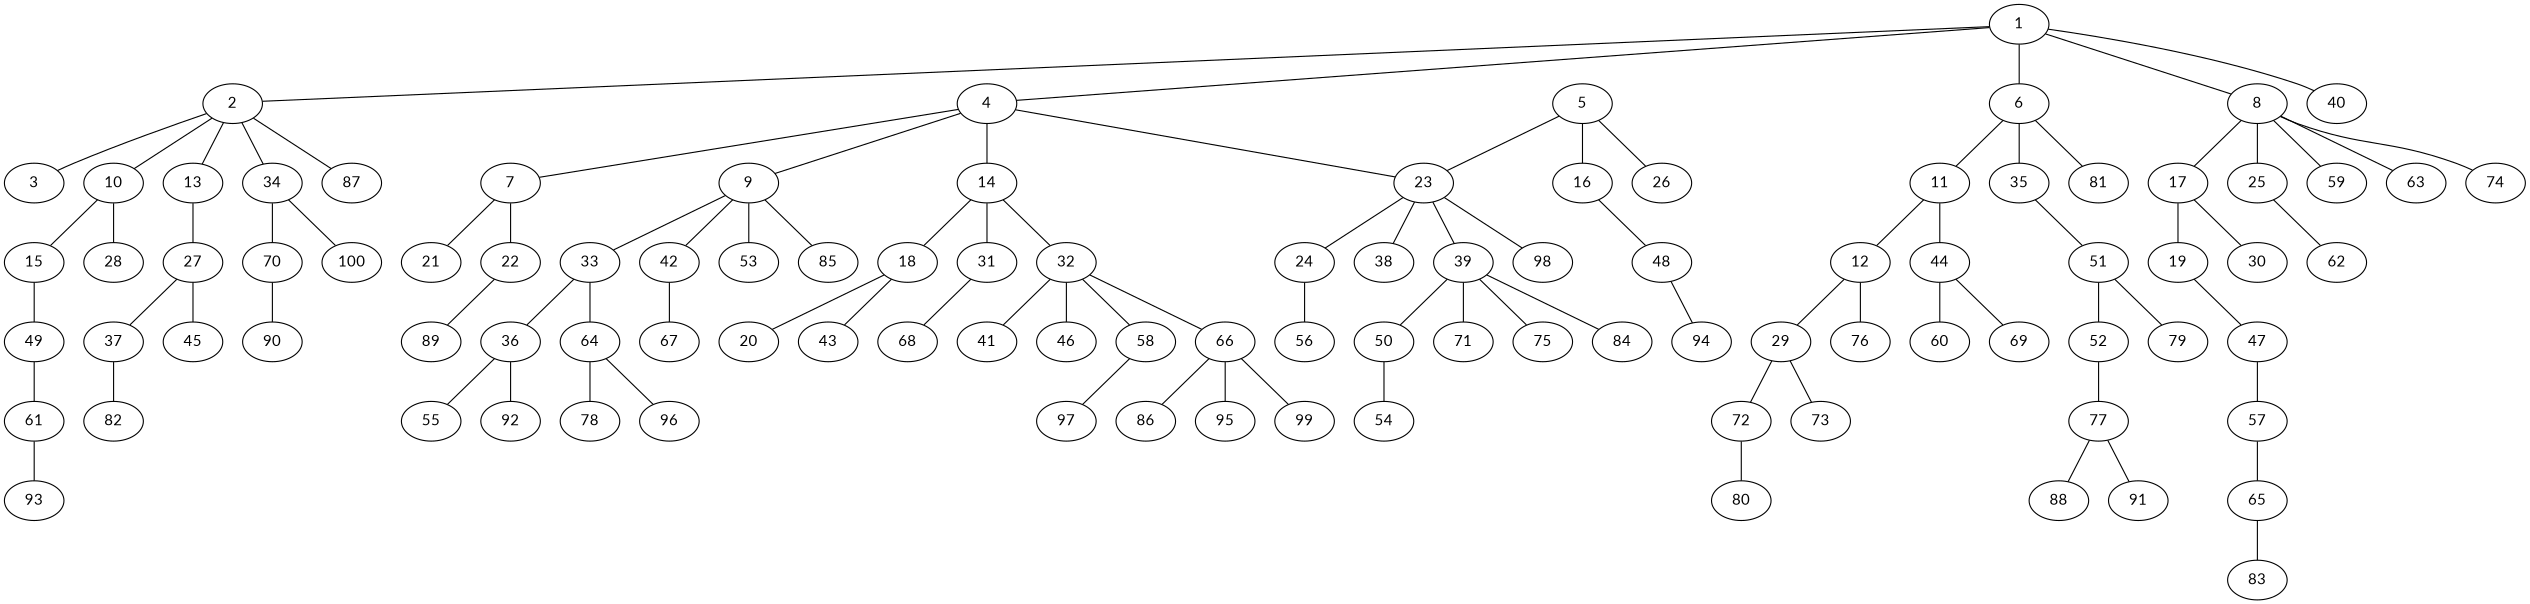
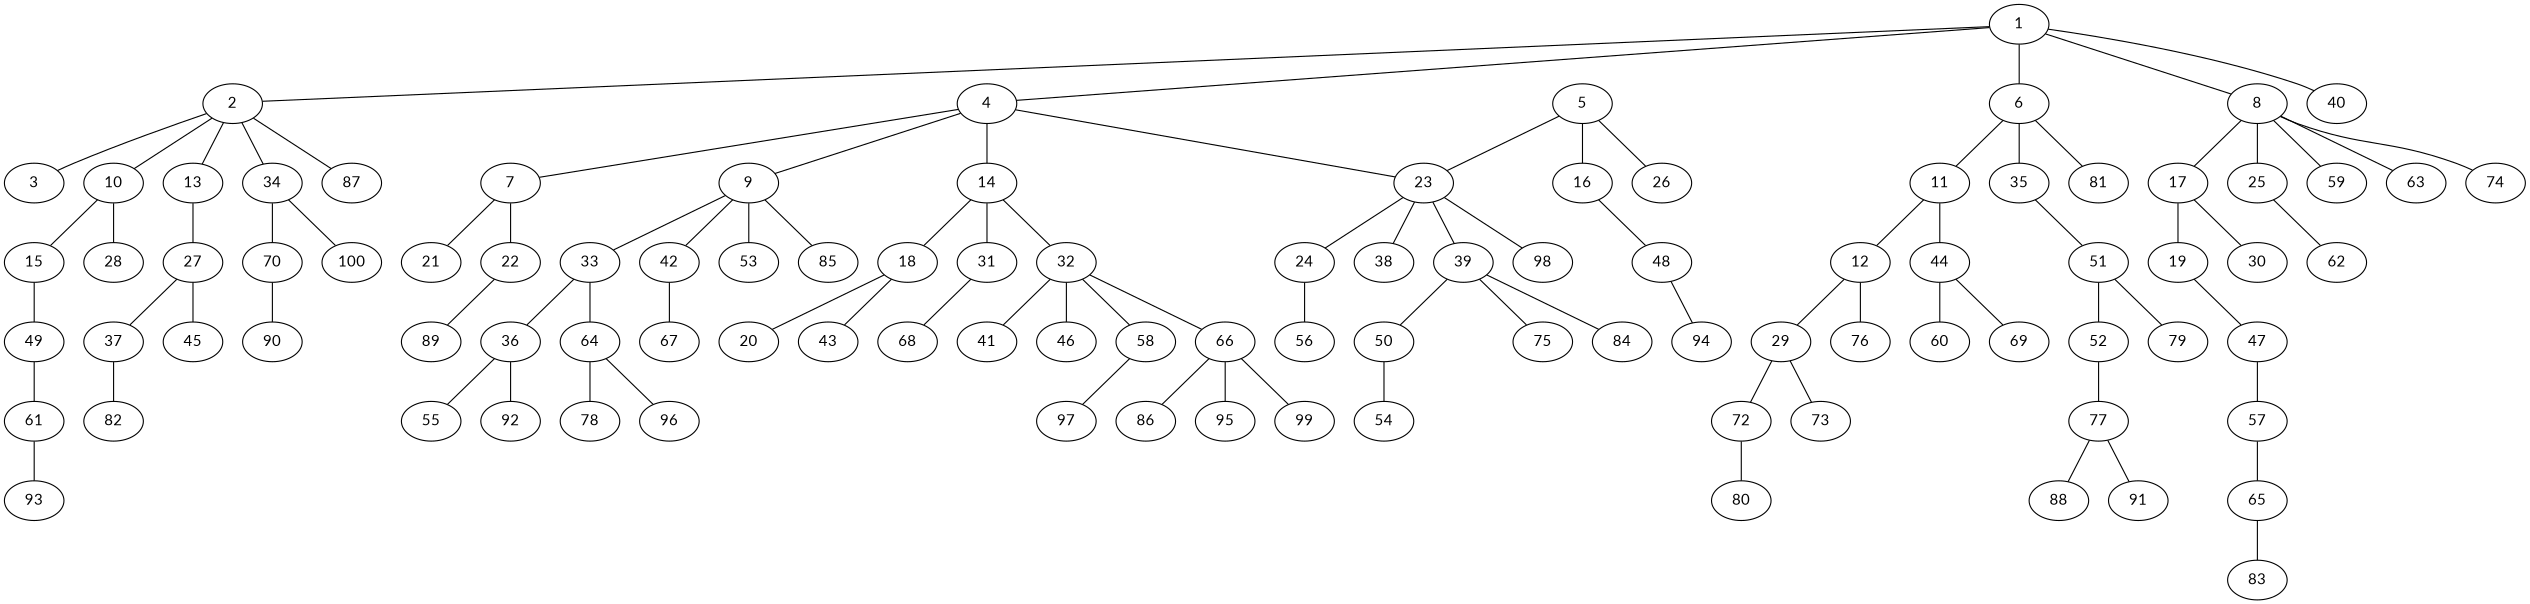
(1463, 342) -> none
